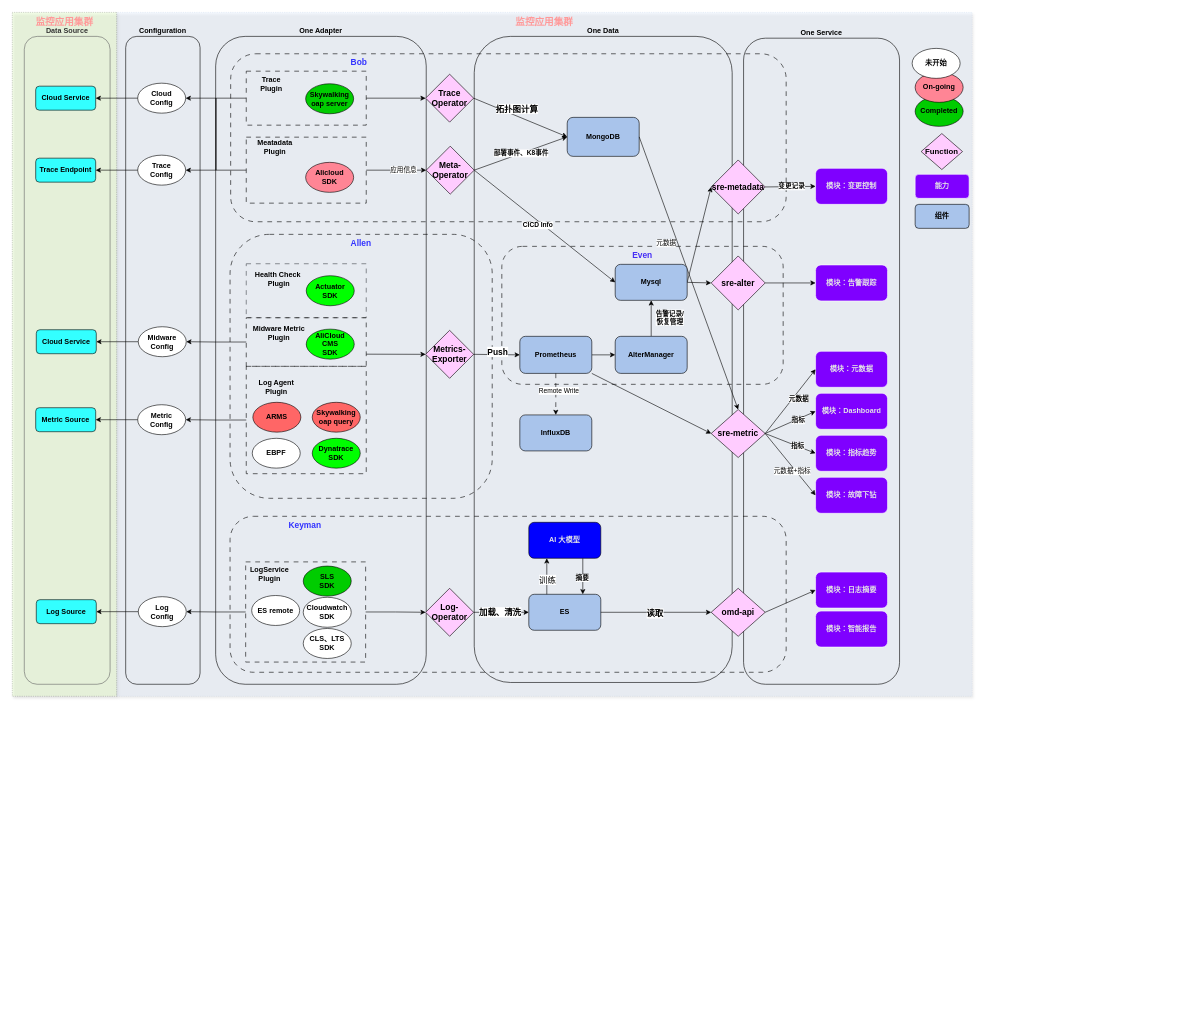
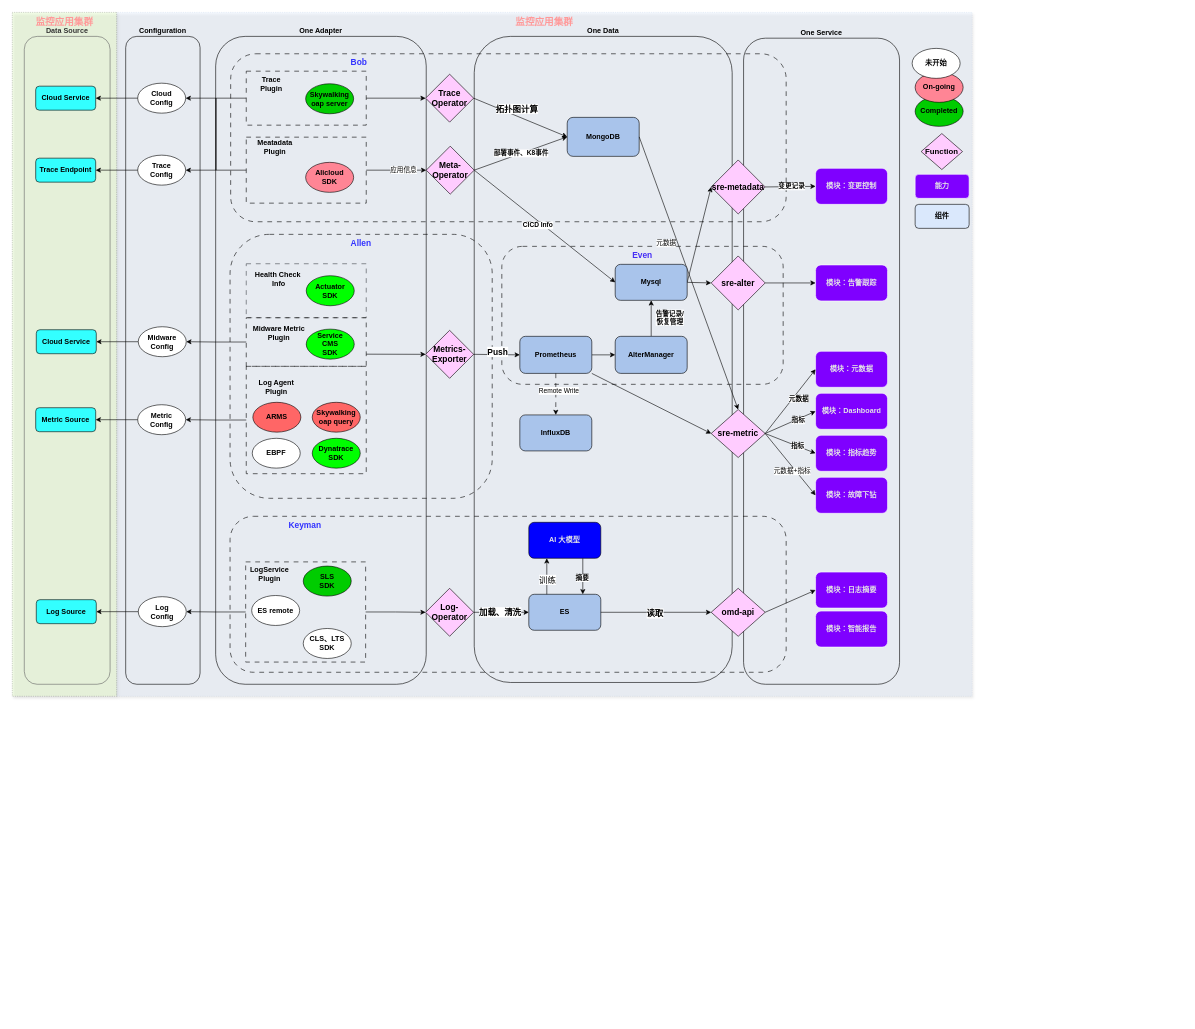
(942, 216) -> (942, 216)
(279, 279) -> (279, 279)
(330, 344) -> (330, 344)
(327, 612) -> none
